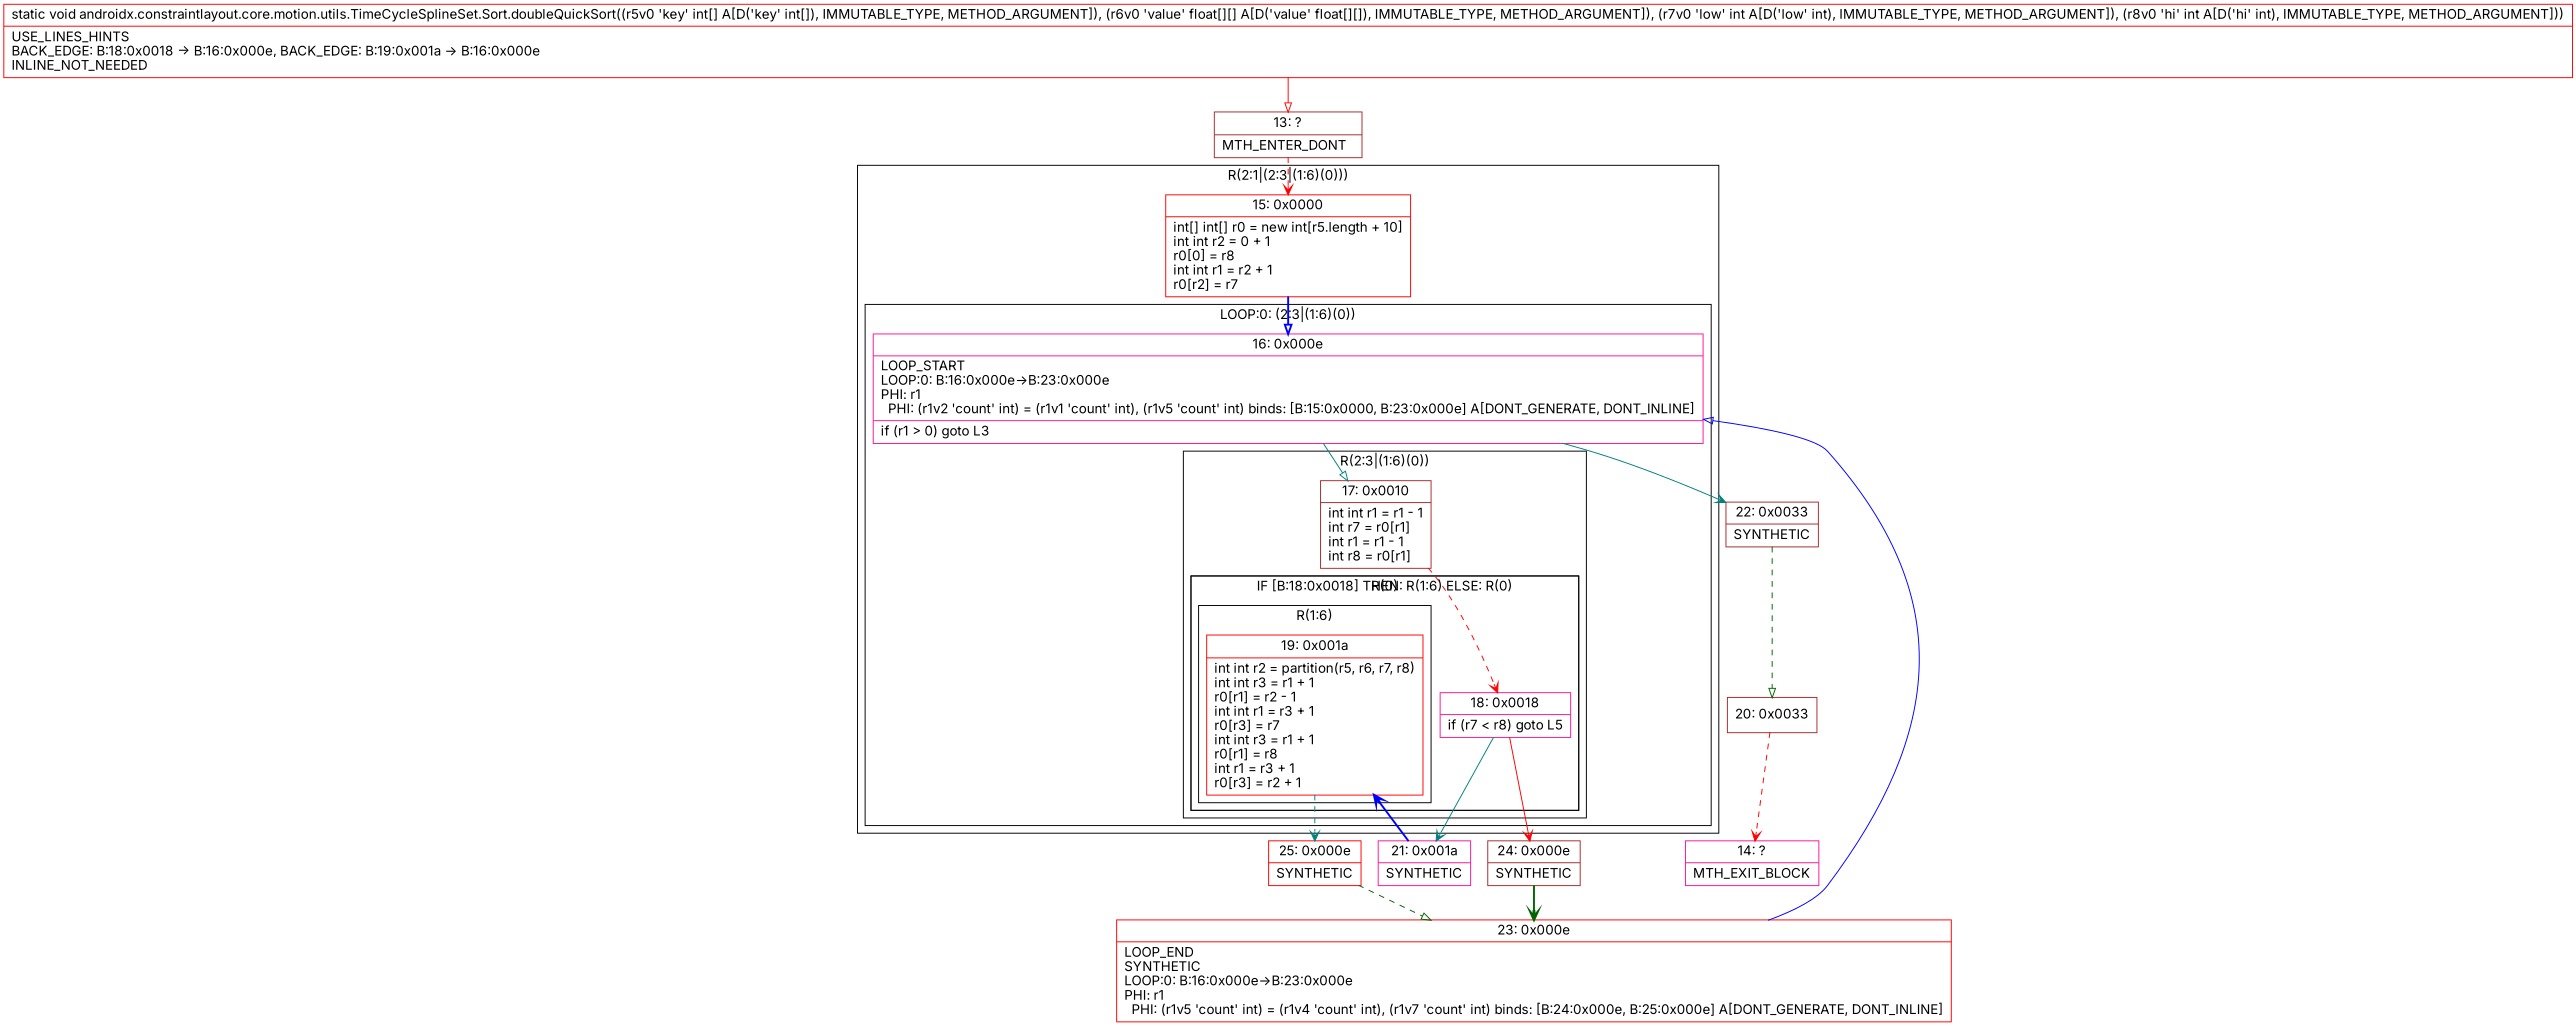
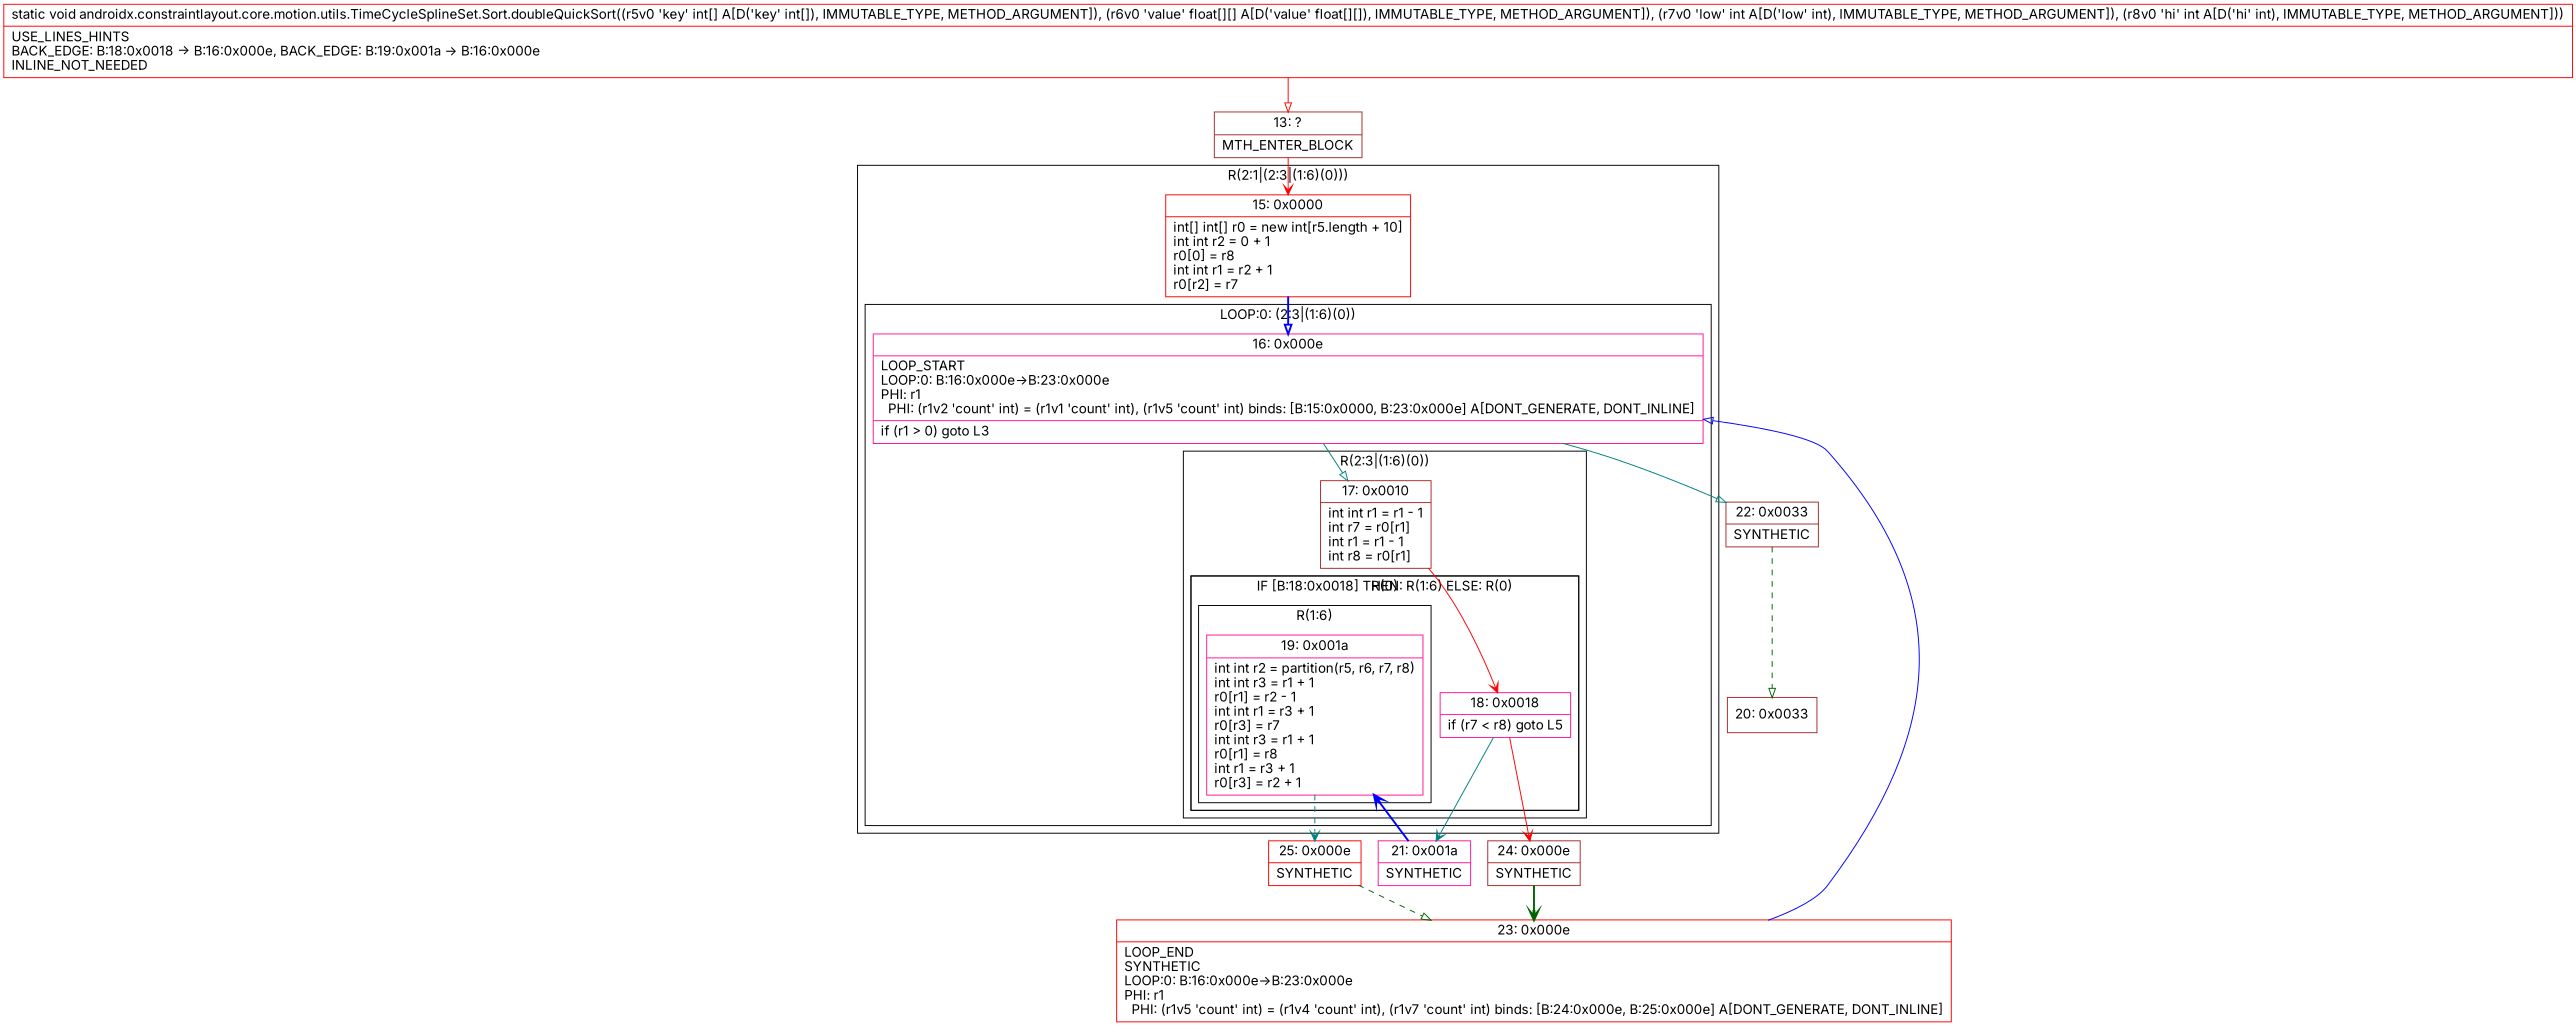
(1284, 146) -> (1288, 146)
(1288, 171) -> (1288, 171)
(1641, 468) -> (1641, 468)
(1466, 623) -> (1466, 623)
(1315, 715) -> (1315, 715)
(1752, 863) -> none
